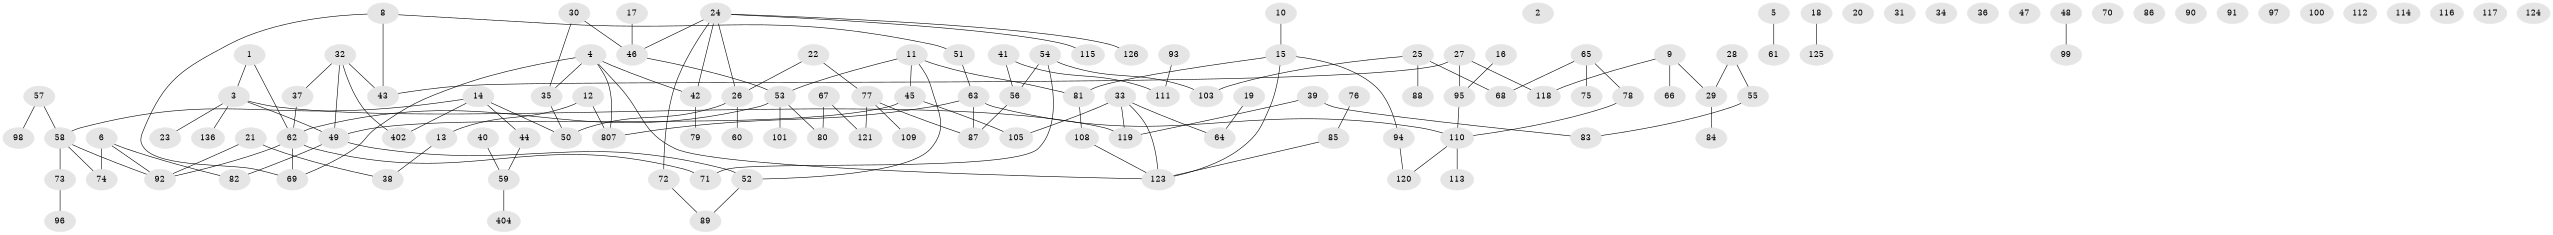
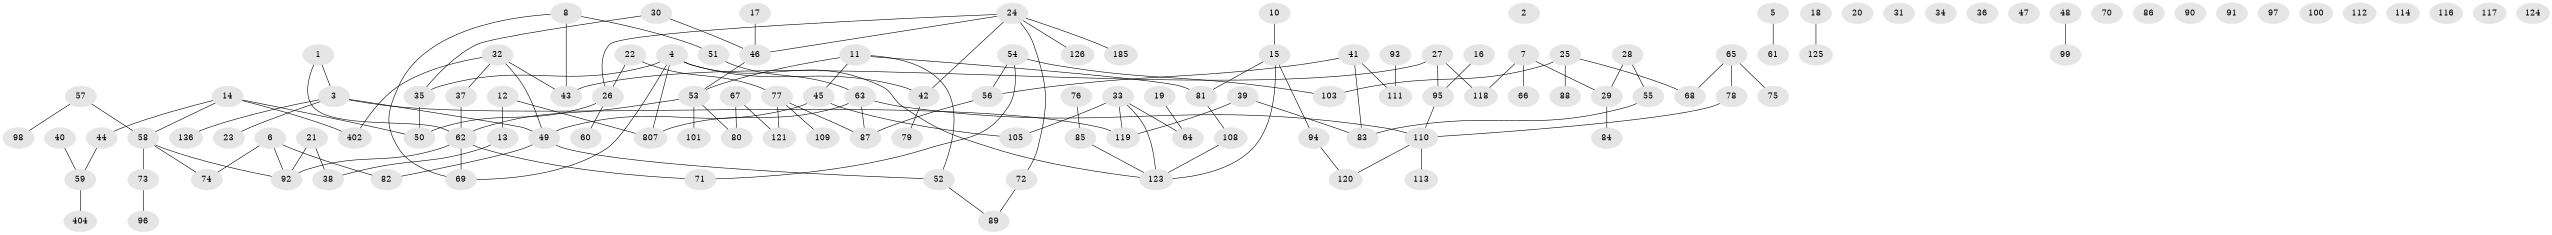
(1088, 55) -> (1121, 55)
(1670, 55) -> (1524, 55)
none -> (1358, 96)
